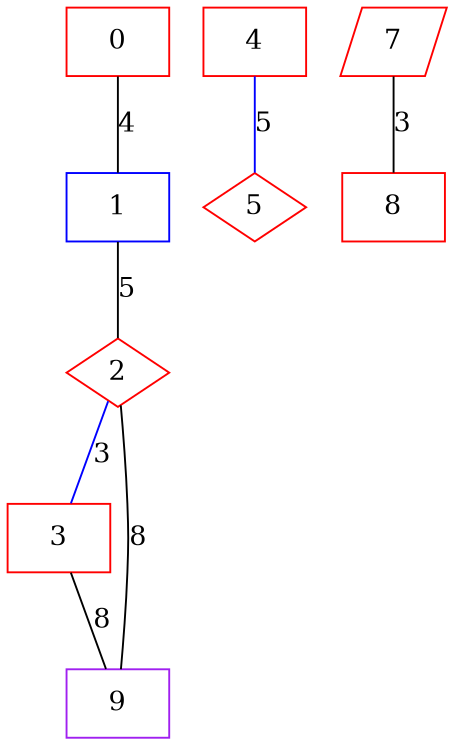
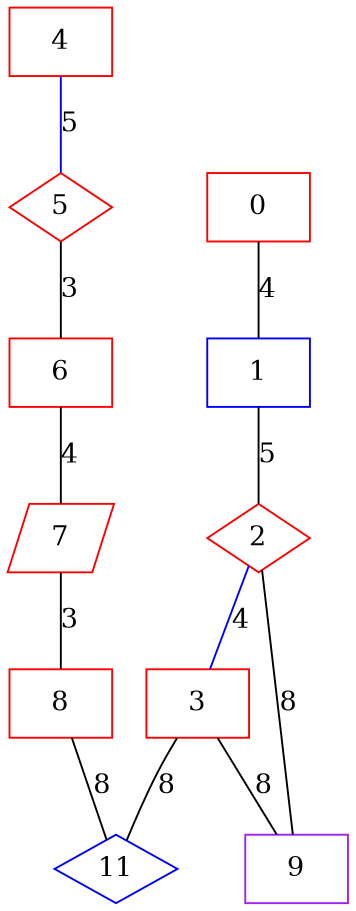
none -> (61, 373)
(103, 455) -> (241, 621)
none -> (116, 869)
